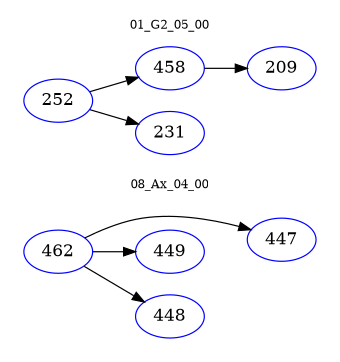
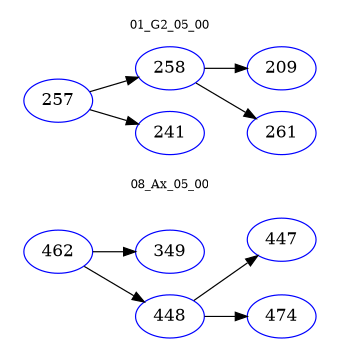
(170, 68) -> (170, 68)
(58, 101) -> (58, 101)
(170, 133) -> (170, 133)
none -> (282, 133)
(170, 185) -> (170, 185)
(161, 217) -> (221, 282)
(170, 252) -> (170, 252)
none -> (282, 316)
